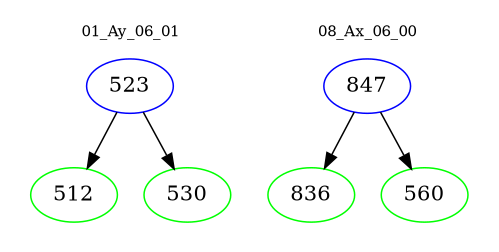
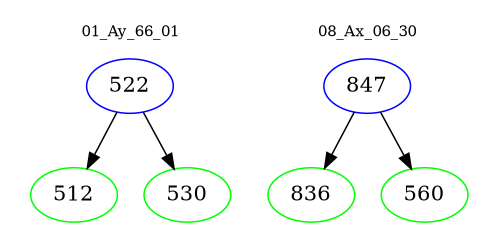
(131, 32) -> (131, 32)
(368, 32) -> (368, 32)
(130, 86) -> (130, 86)
